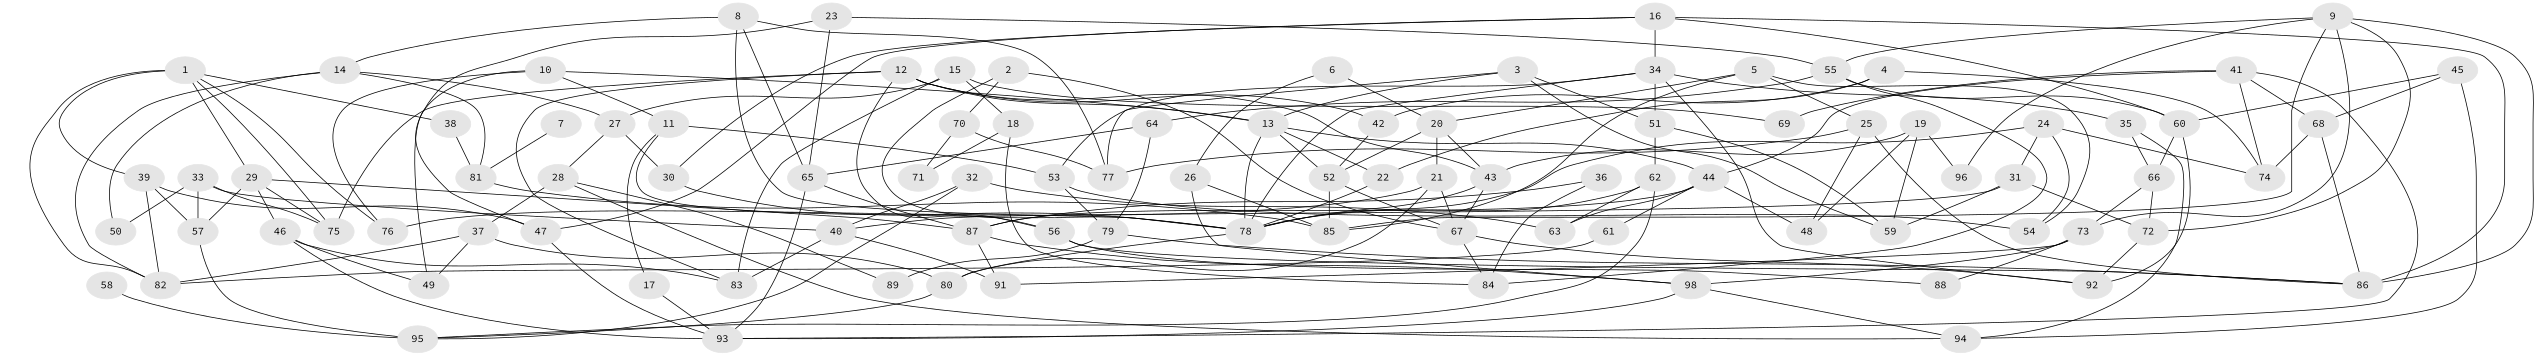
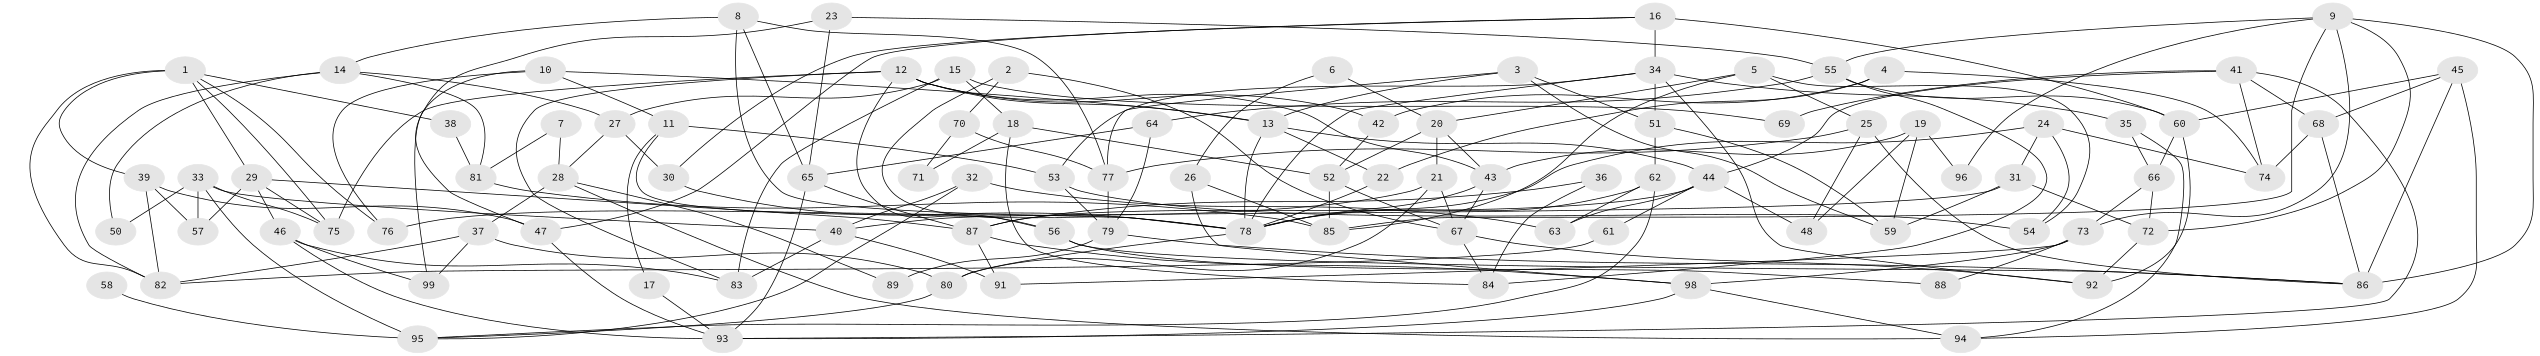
(2202, 32) -> (2410, 178)
(1294, 147) -> (1171, 151)
none -> (560, 151)
none -> (1108, 205)
(429, 285) -> (429, 285)
(281, 318) -> (288, 271)
